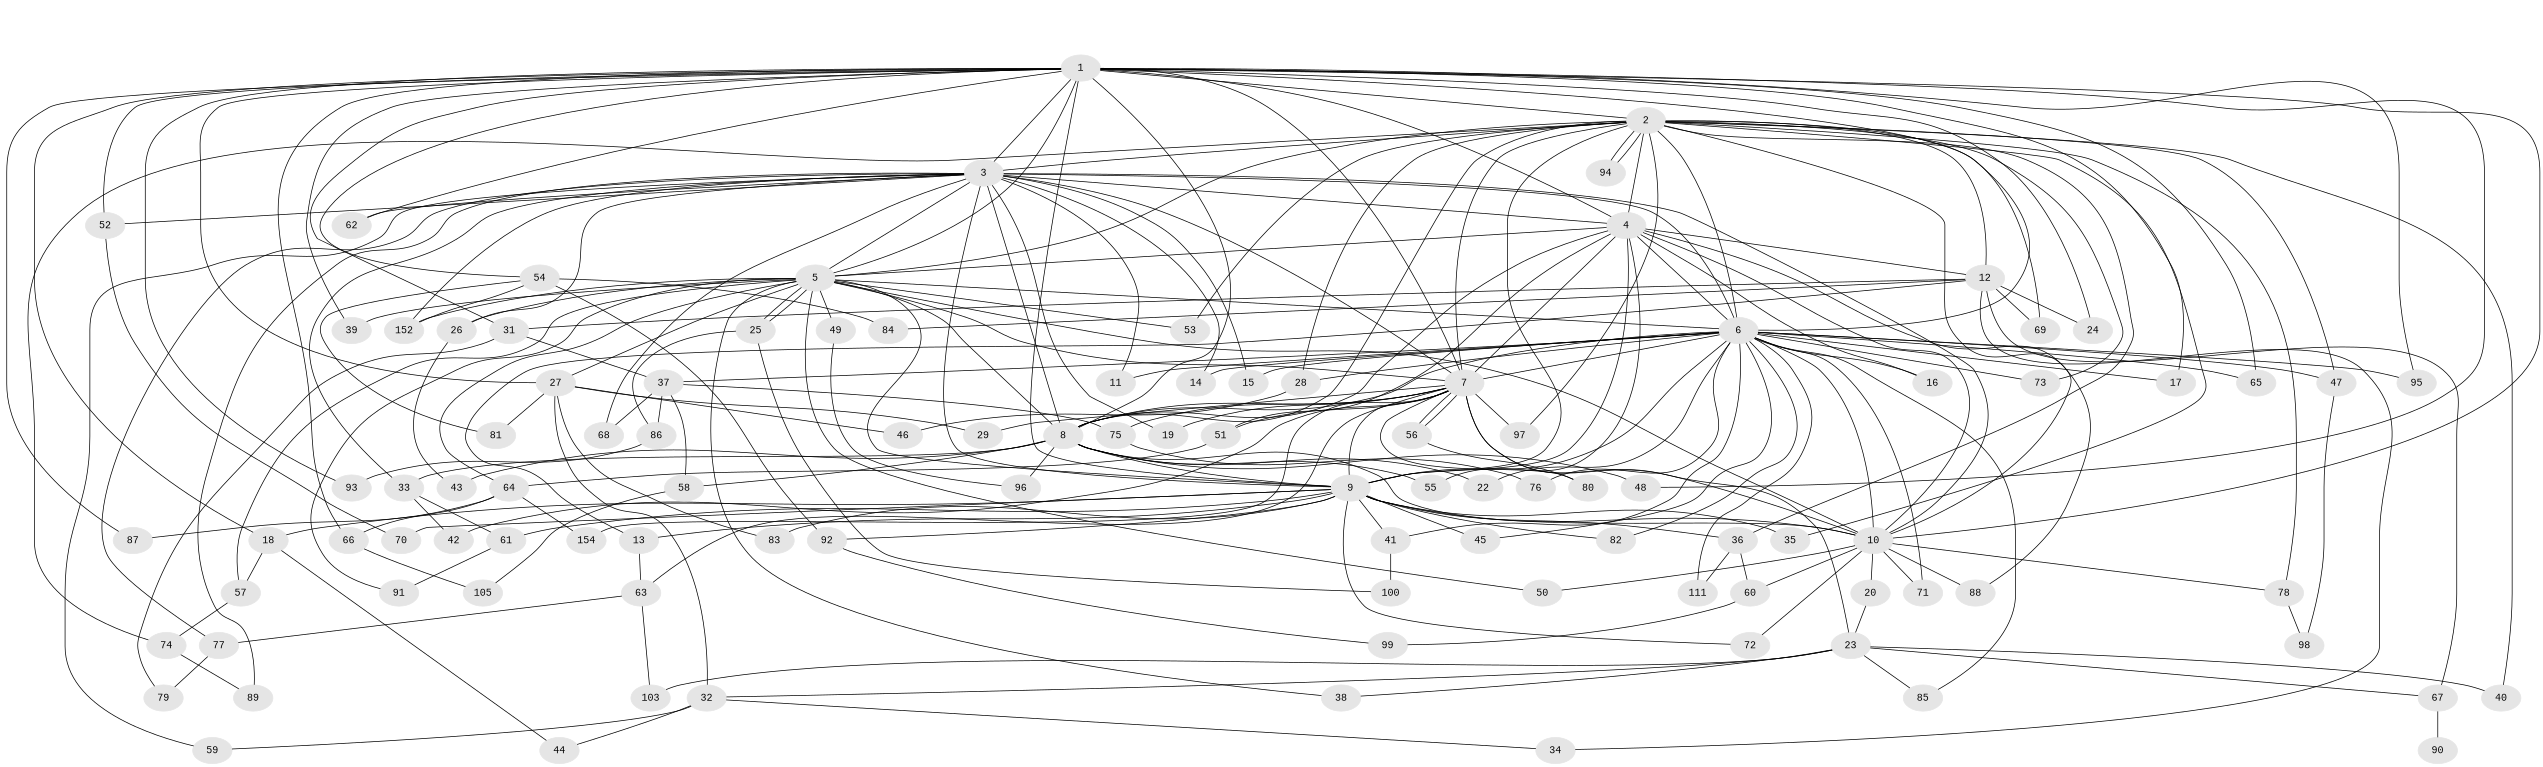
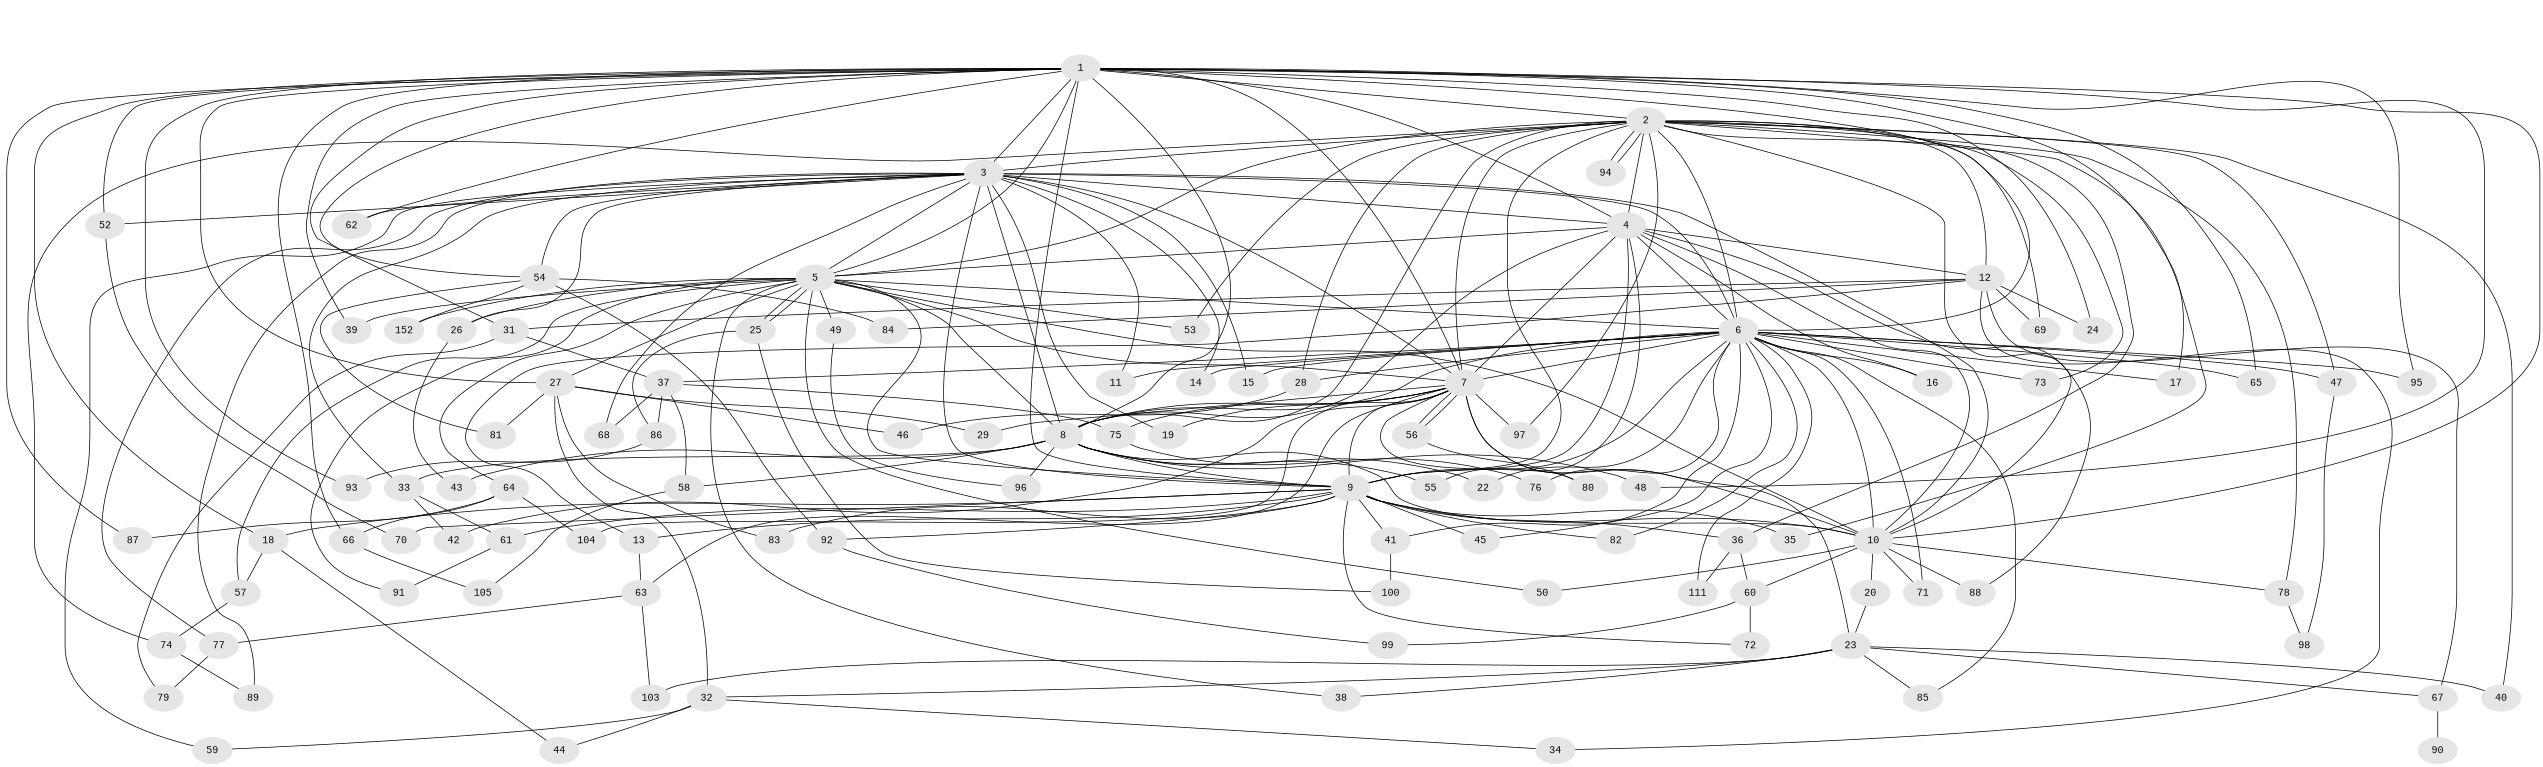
(581, 203) -> (622, 199)
(1221, 436) -> none
(586, 541) -> (586, 541)
(1812, 593) -> (1750, 619)
